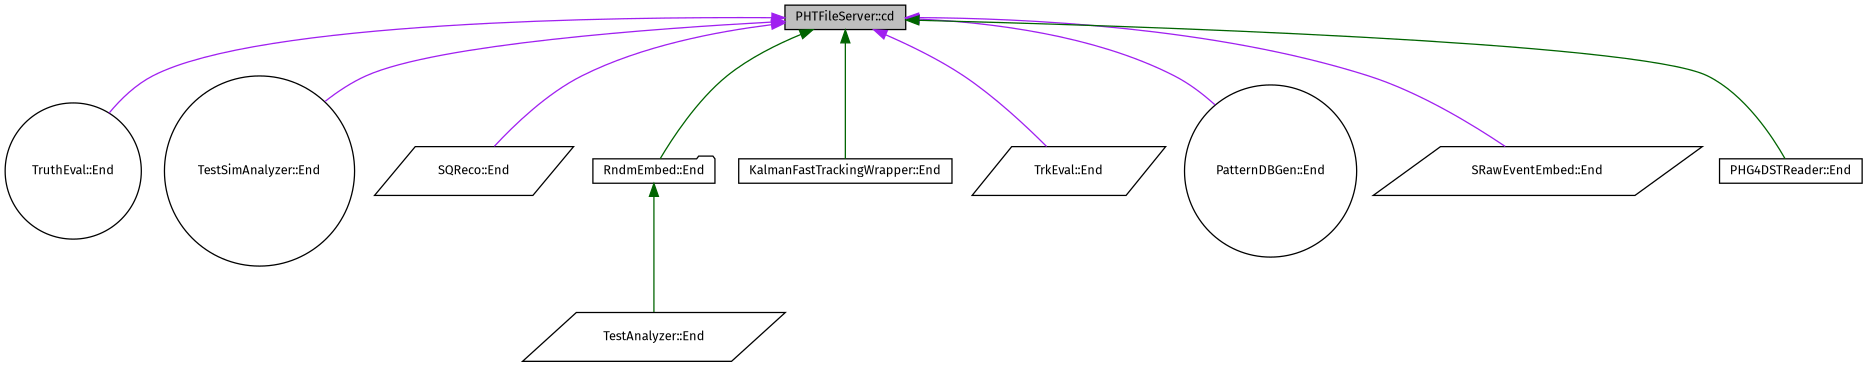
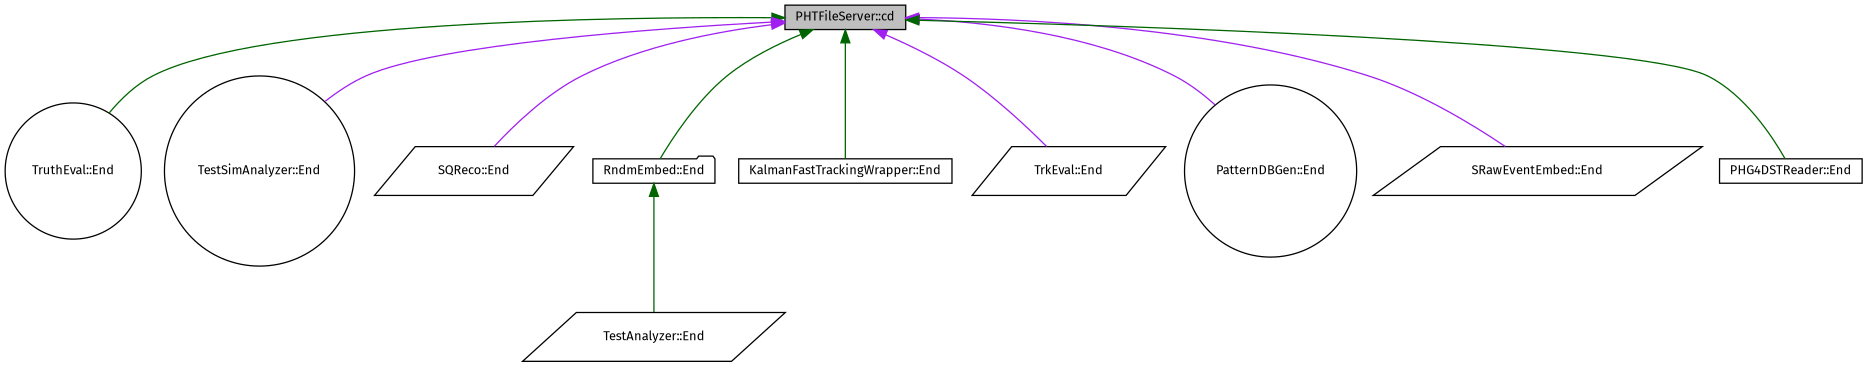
(431, 27) -> (431, 27)
